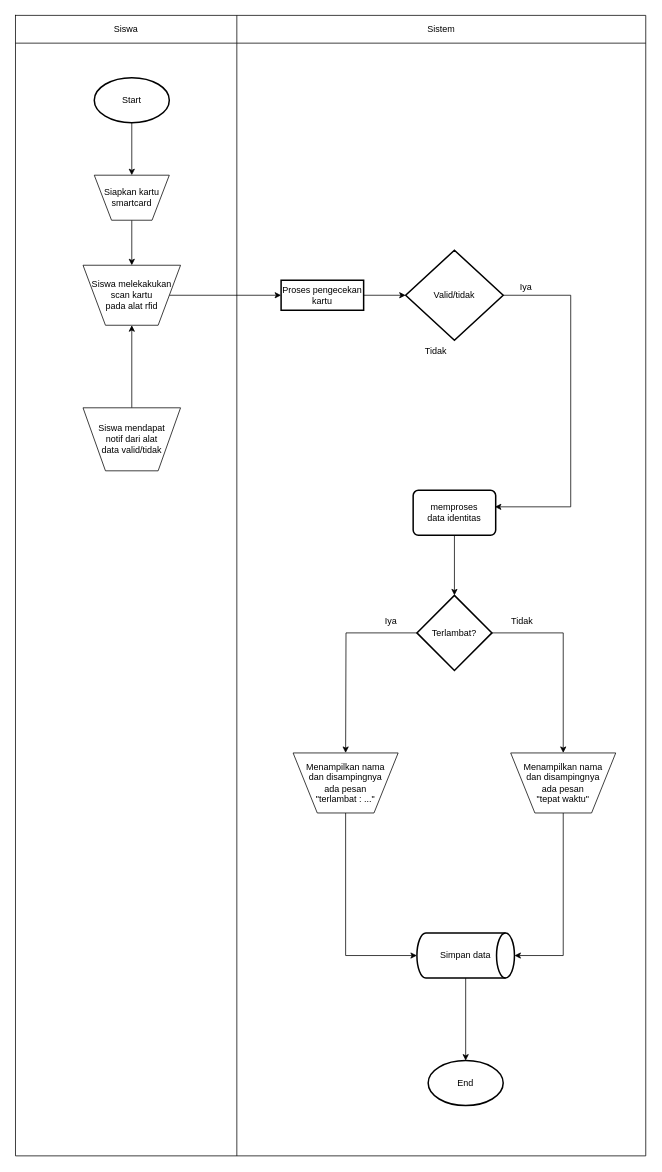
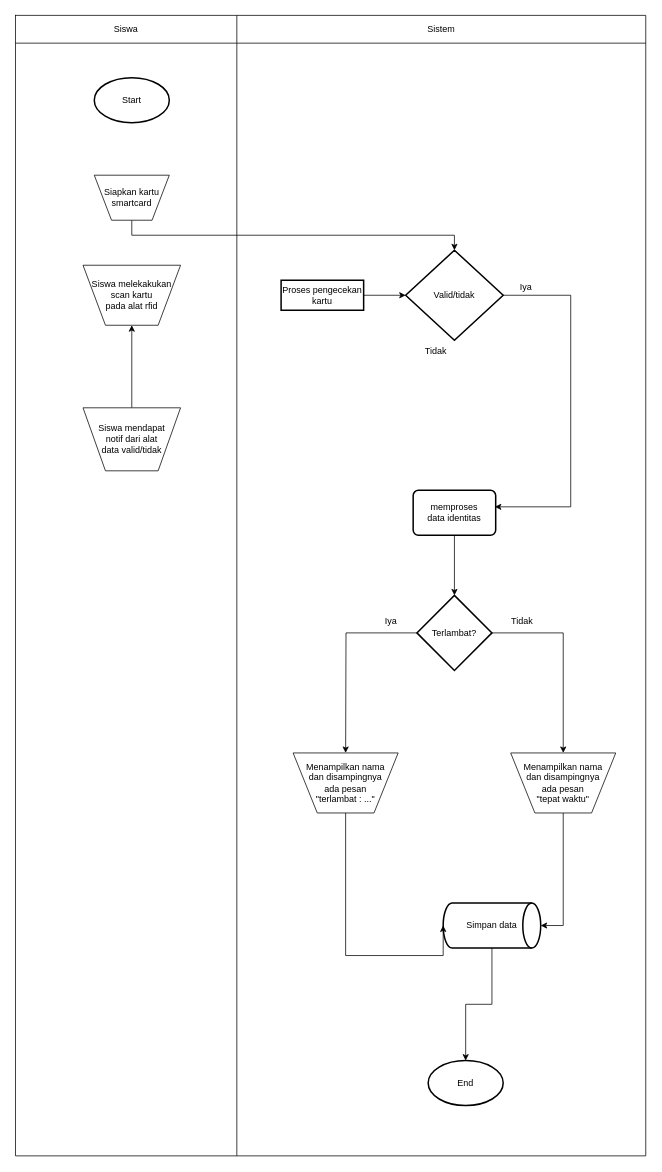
(132, 146) -> none
(132, 246) -> (297, 235)
(223, 295) -> none
(465, 955) -> (492, 925)
